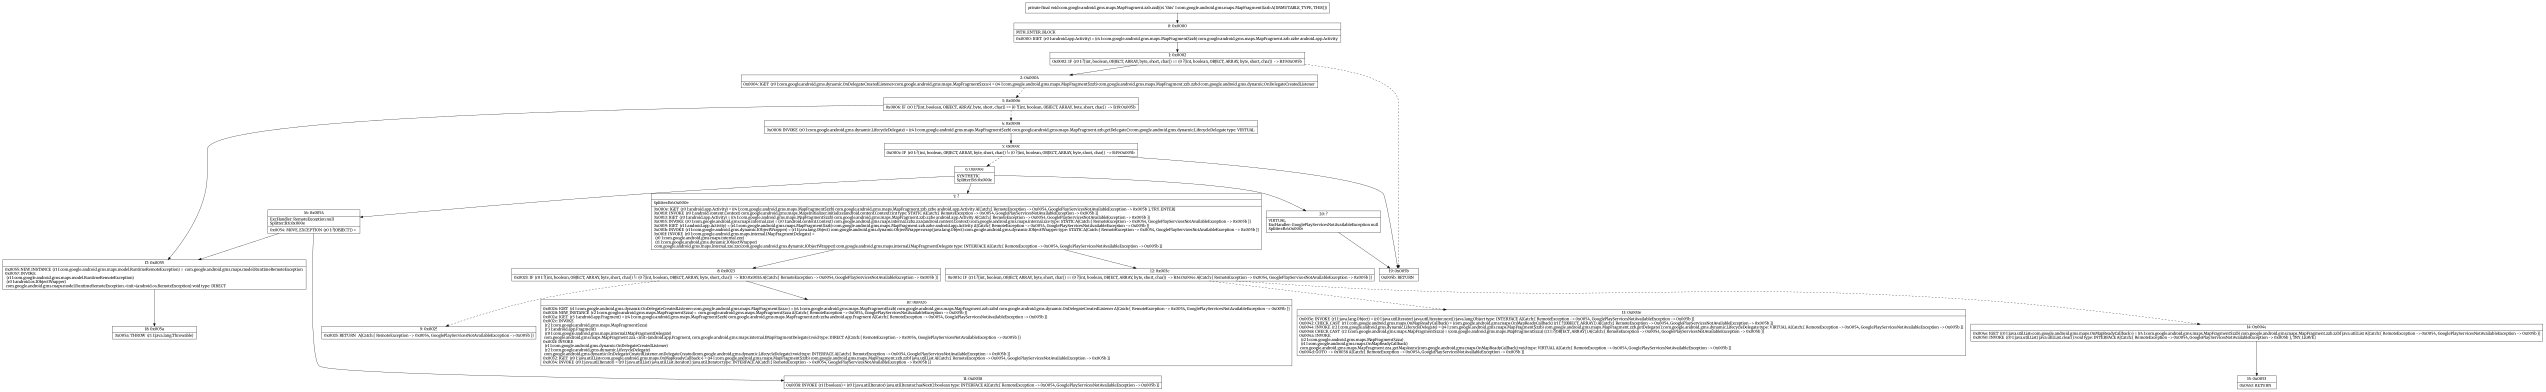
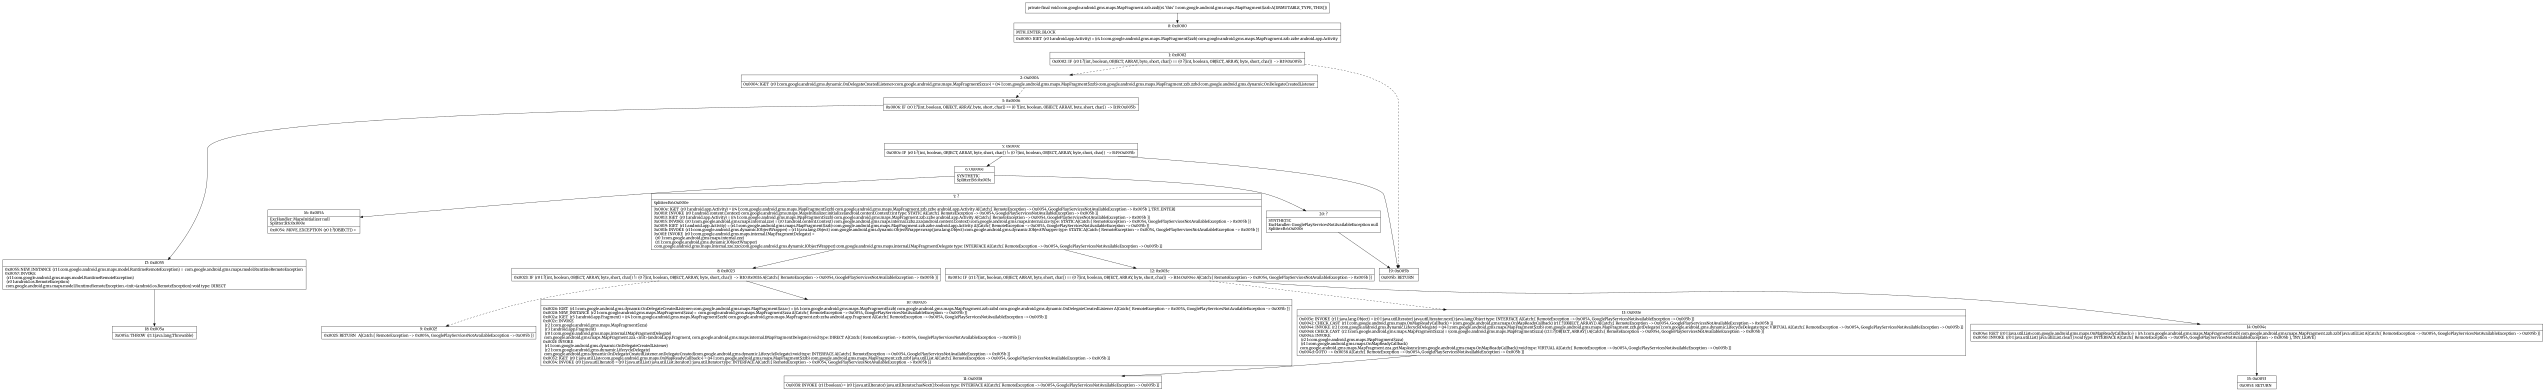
(1177, 46) -> none
(1105, 70) -> (1105, 70)
(1011, 127) -> none
(996, 160) -> (996, 160)
(974, 180) -> (974, 180)
(970, 187) -> none
(302, 219) -> (300, 219)
(1277, 221) -> (1280, 221)
(240, 246) -> none
(36, 282) -> (37, 282)
(1717, 292) -> (1717, 292)
(483, 375) -> (1271, 368)
(2257, 386) -> (2257, 386)
